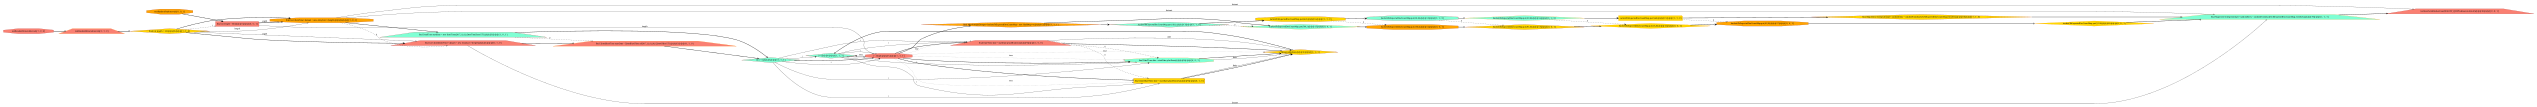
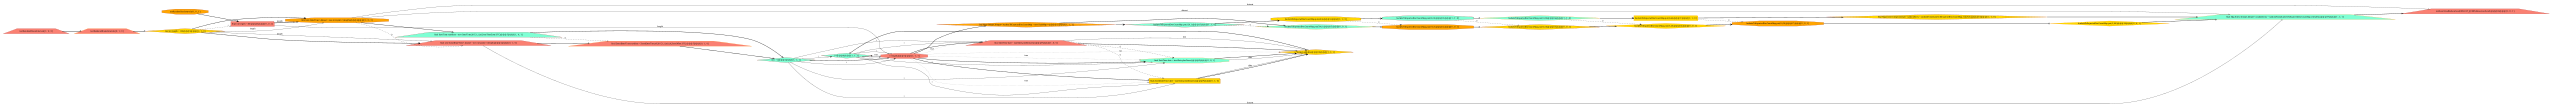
(29, 31) -> (36, 31)
